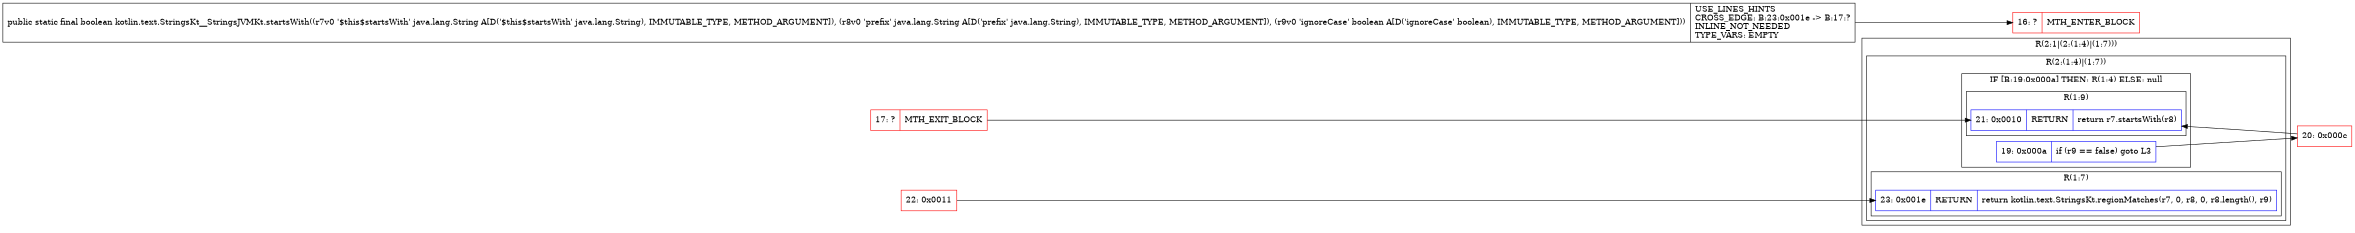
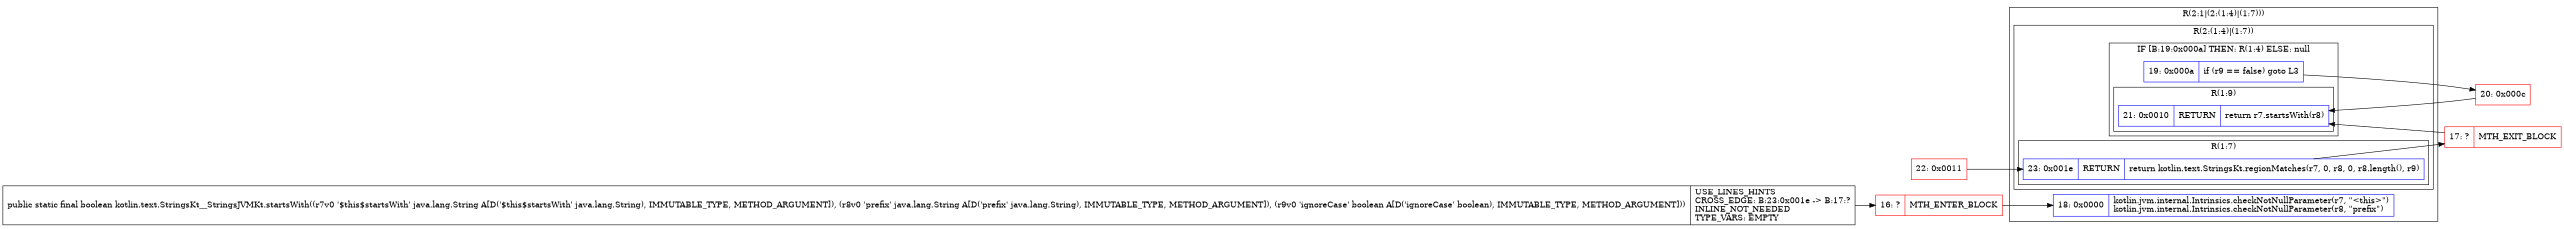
none -> (2376, 152)
none -> (2224, 205)
